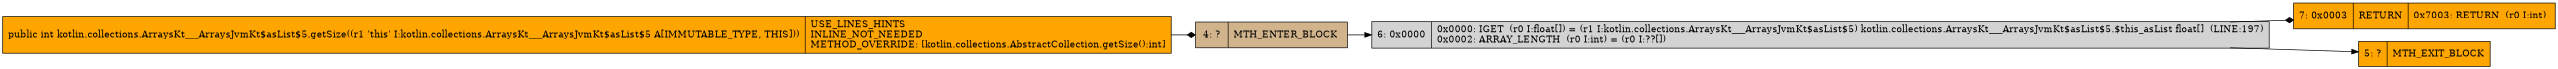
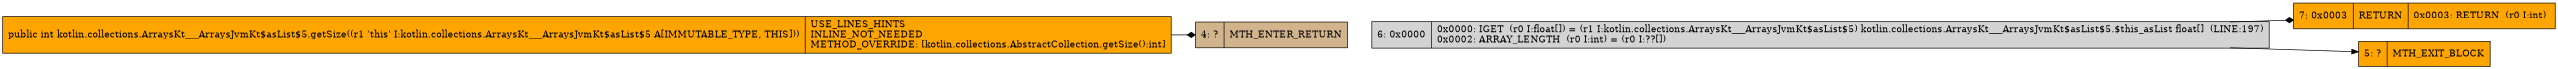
(2482, 16) -> (2482, 16)
(1286, 35) -> (1286, 35)
(1356, 35) -> none
